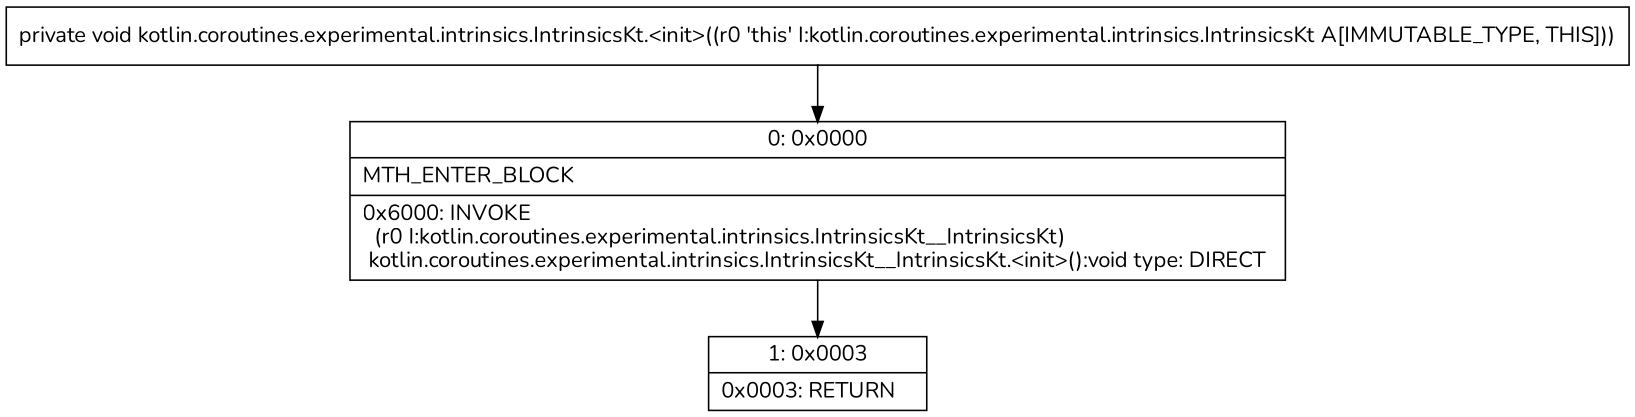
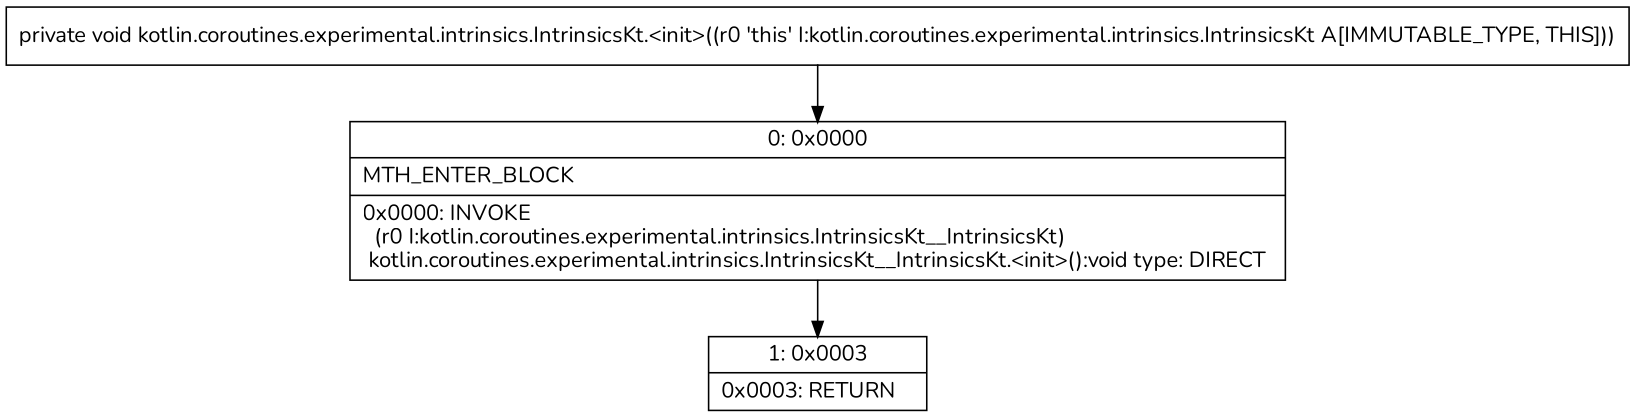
(453, 213) -> (453, 213)
